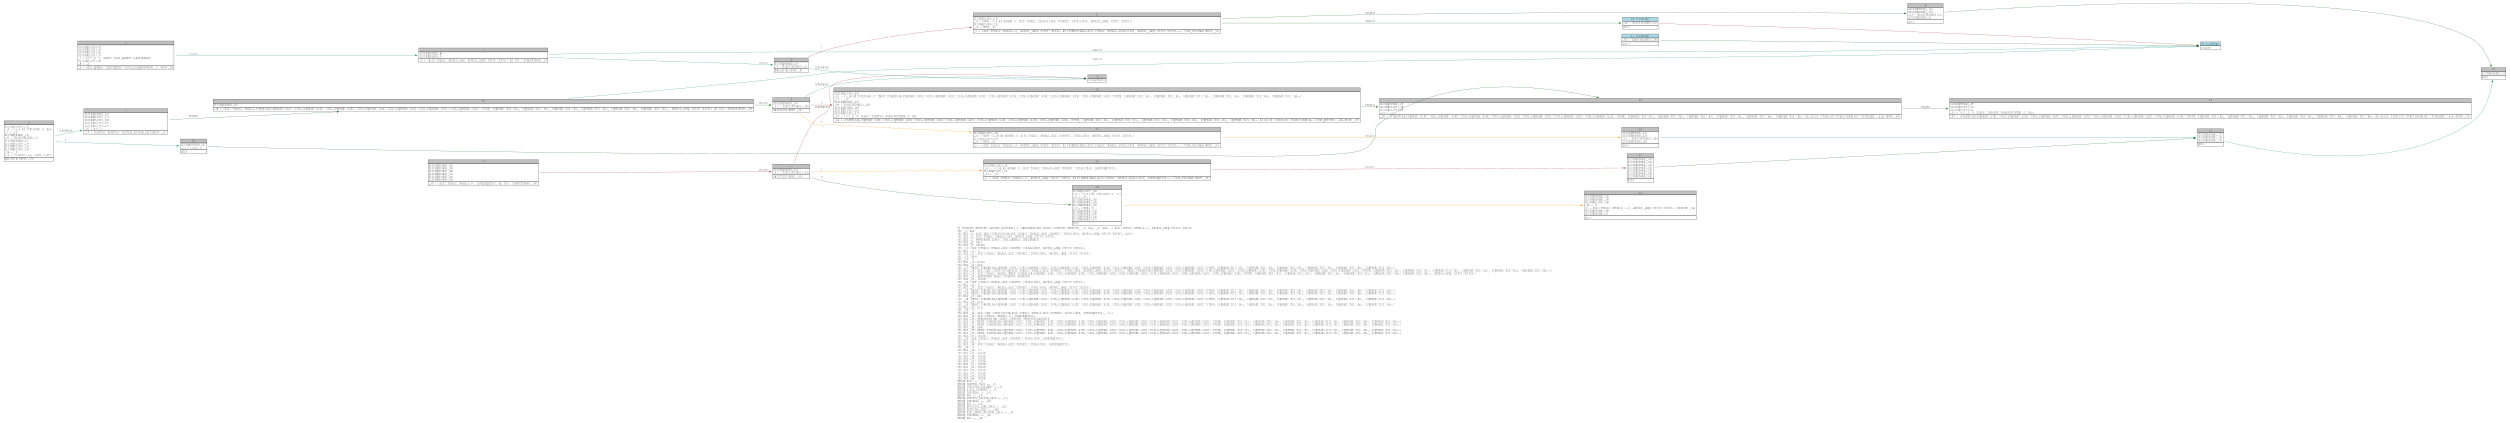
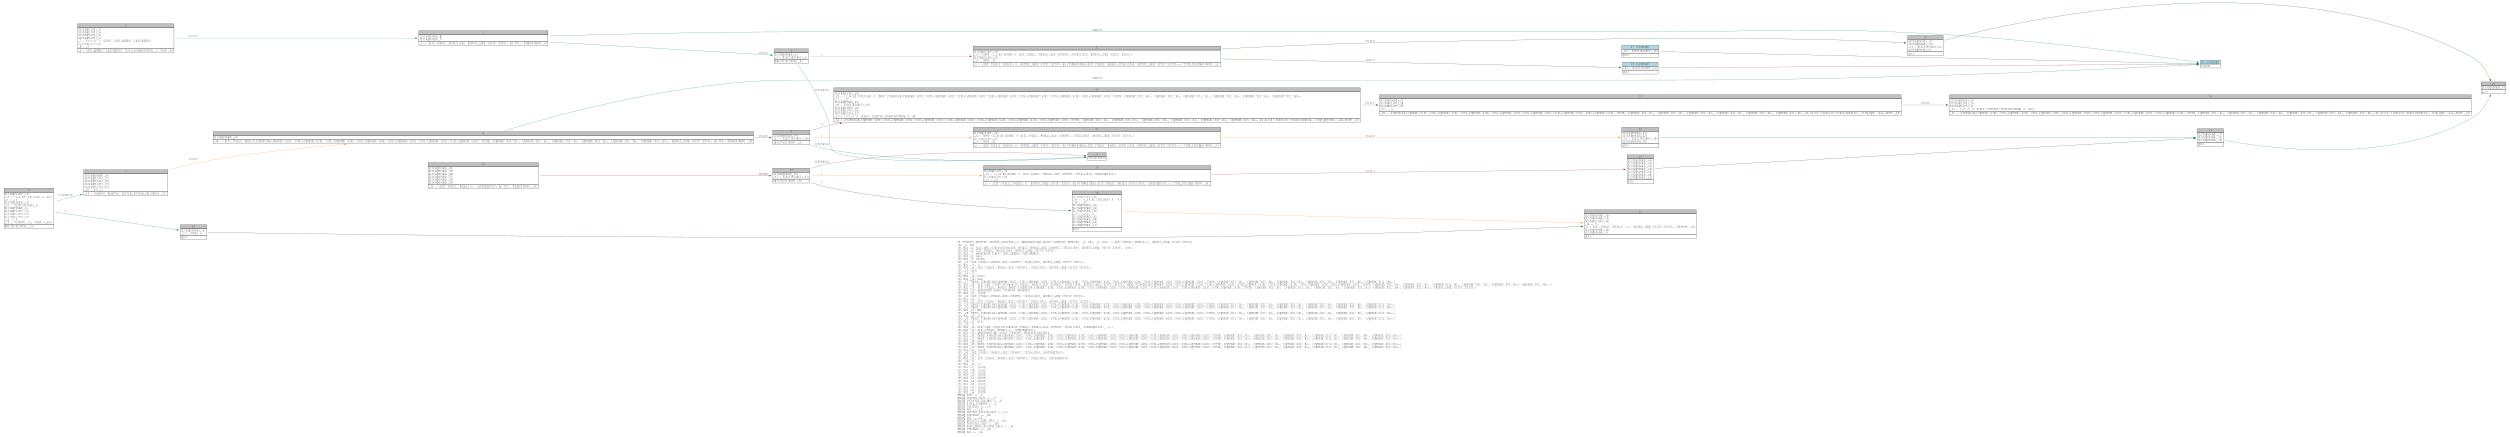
(253, 116) -> (256, 153)
(915, 154) -> (895, 237)
